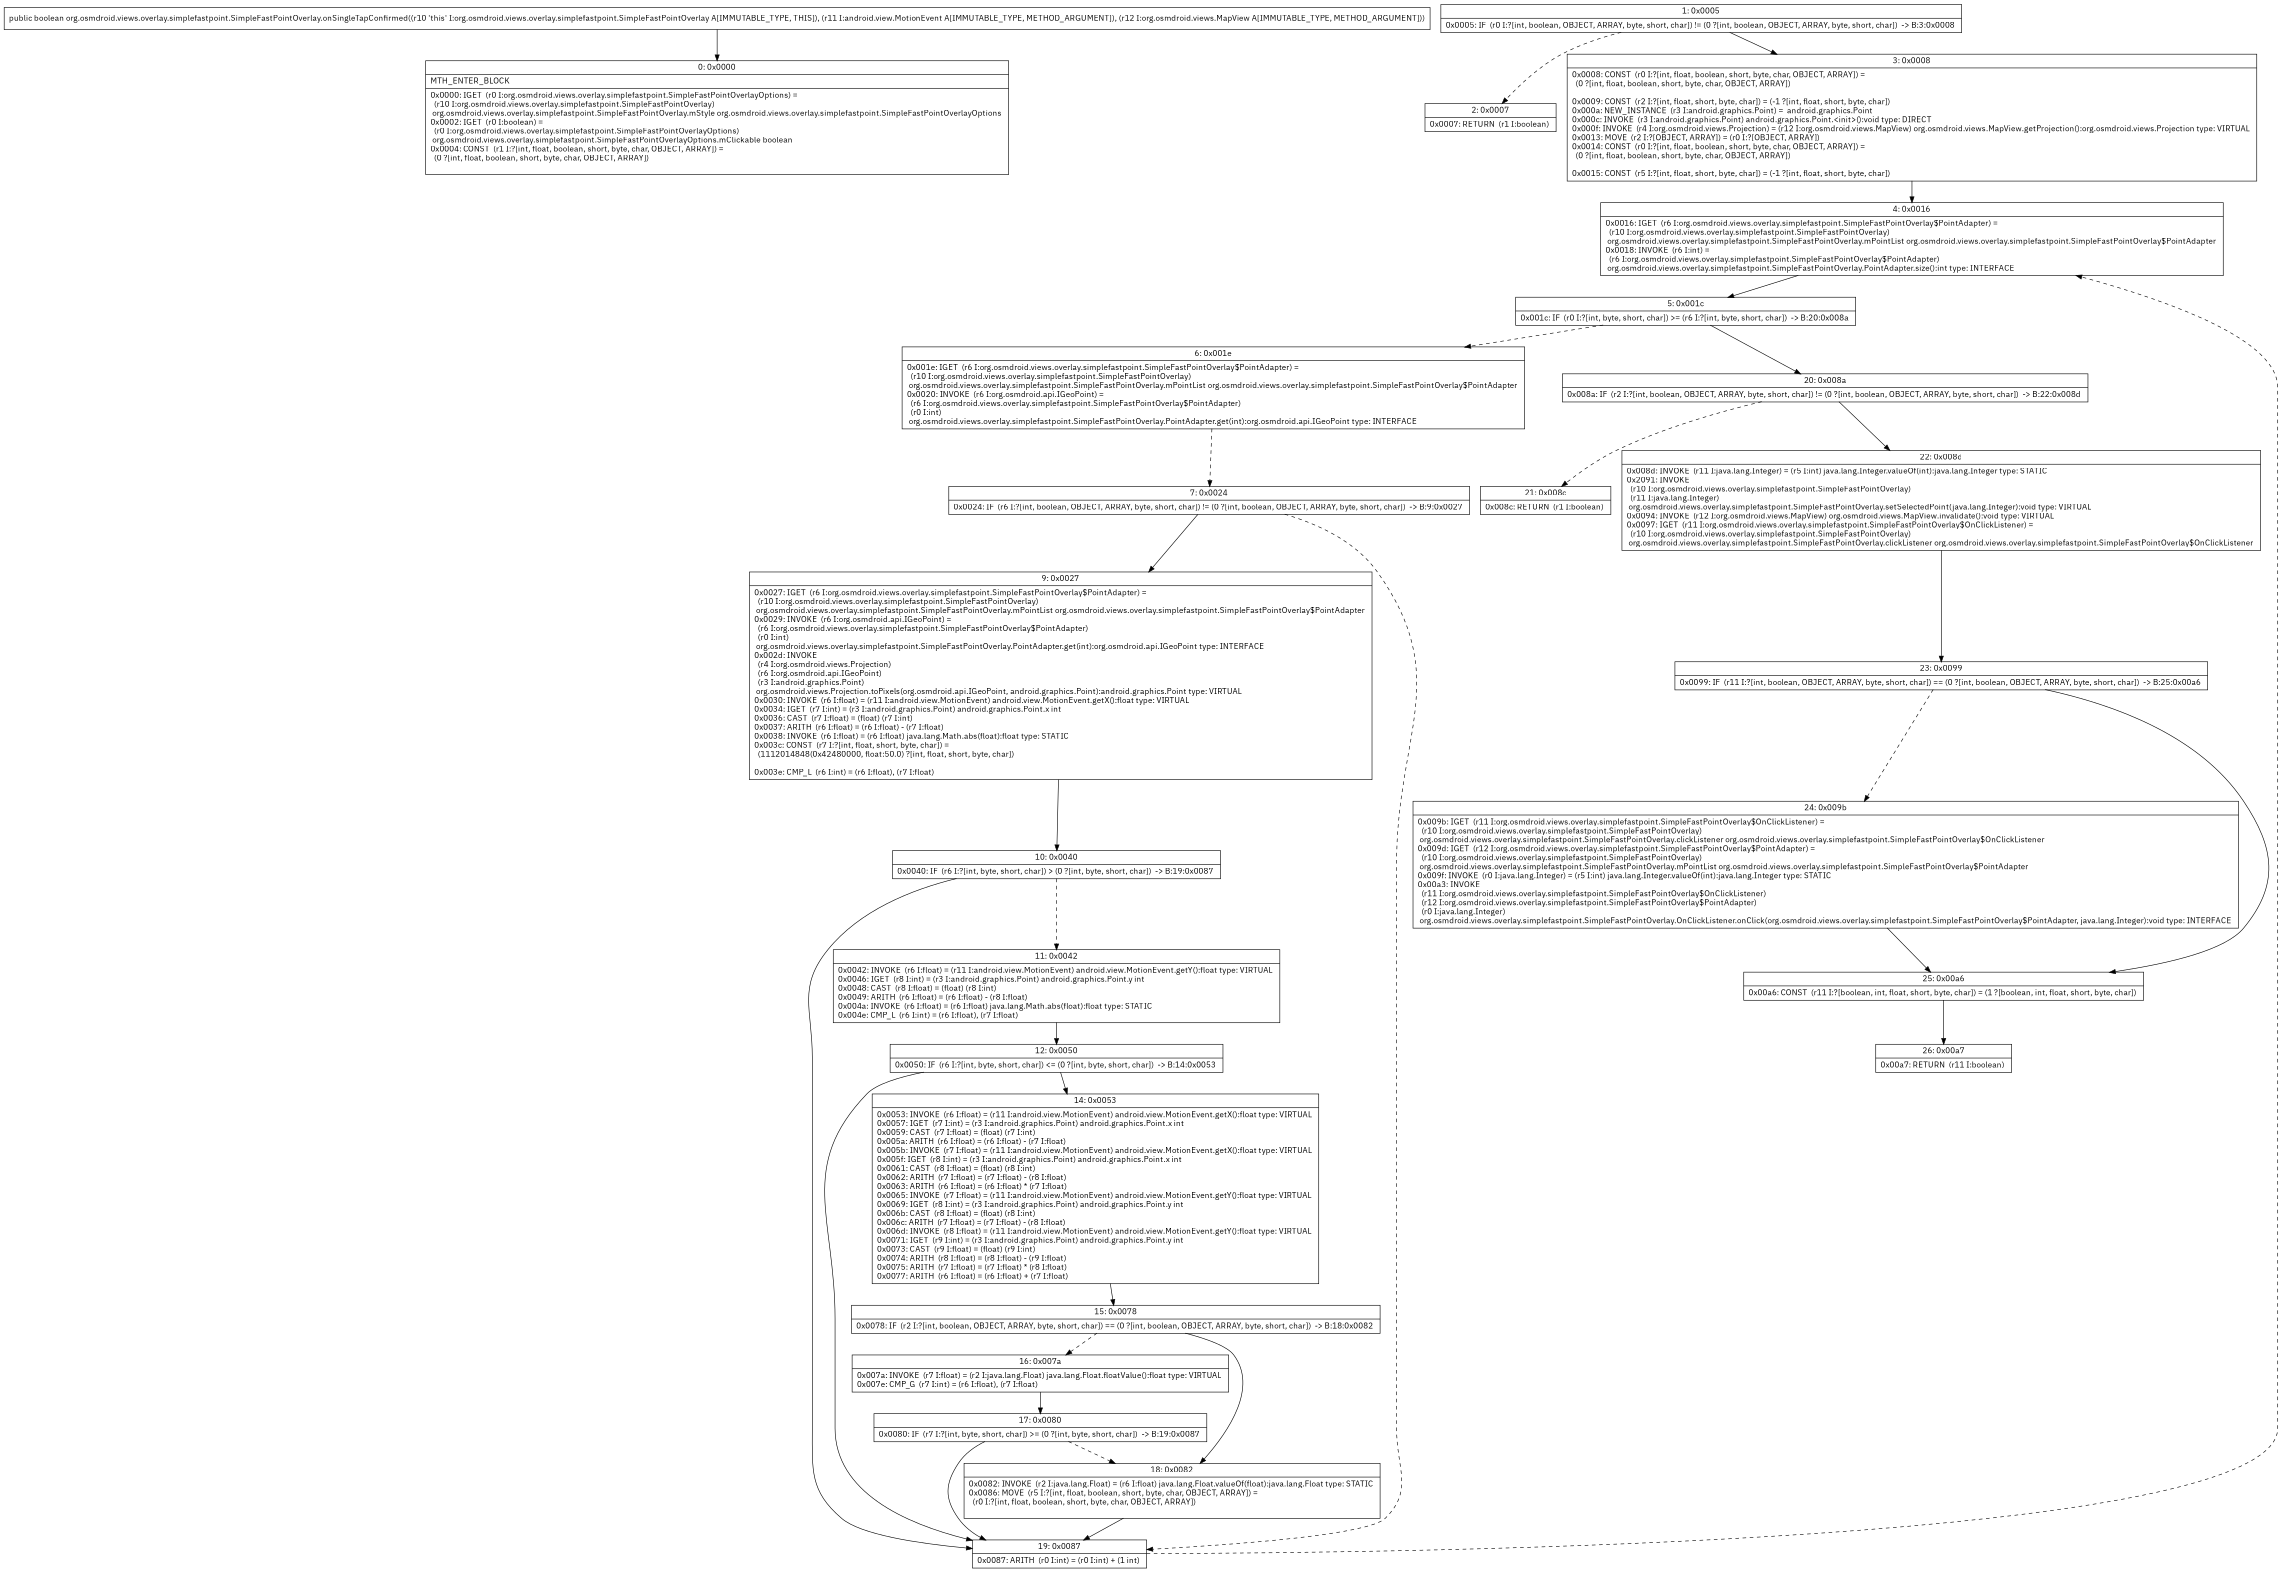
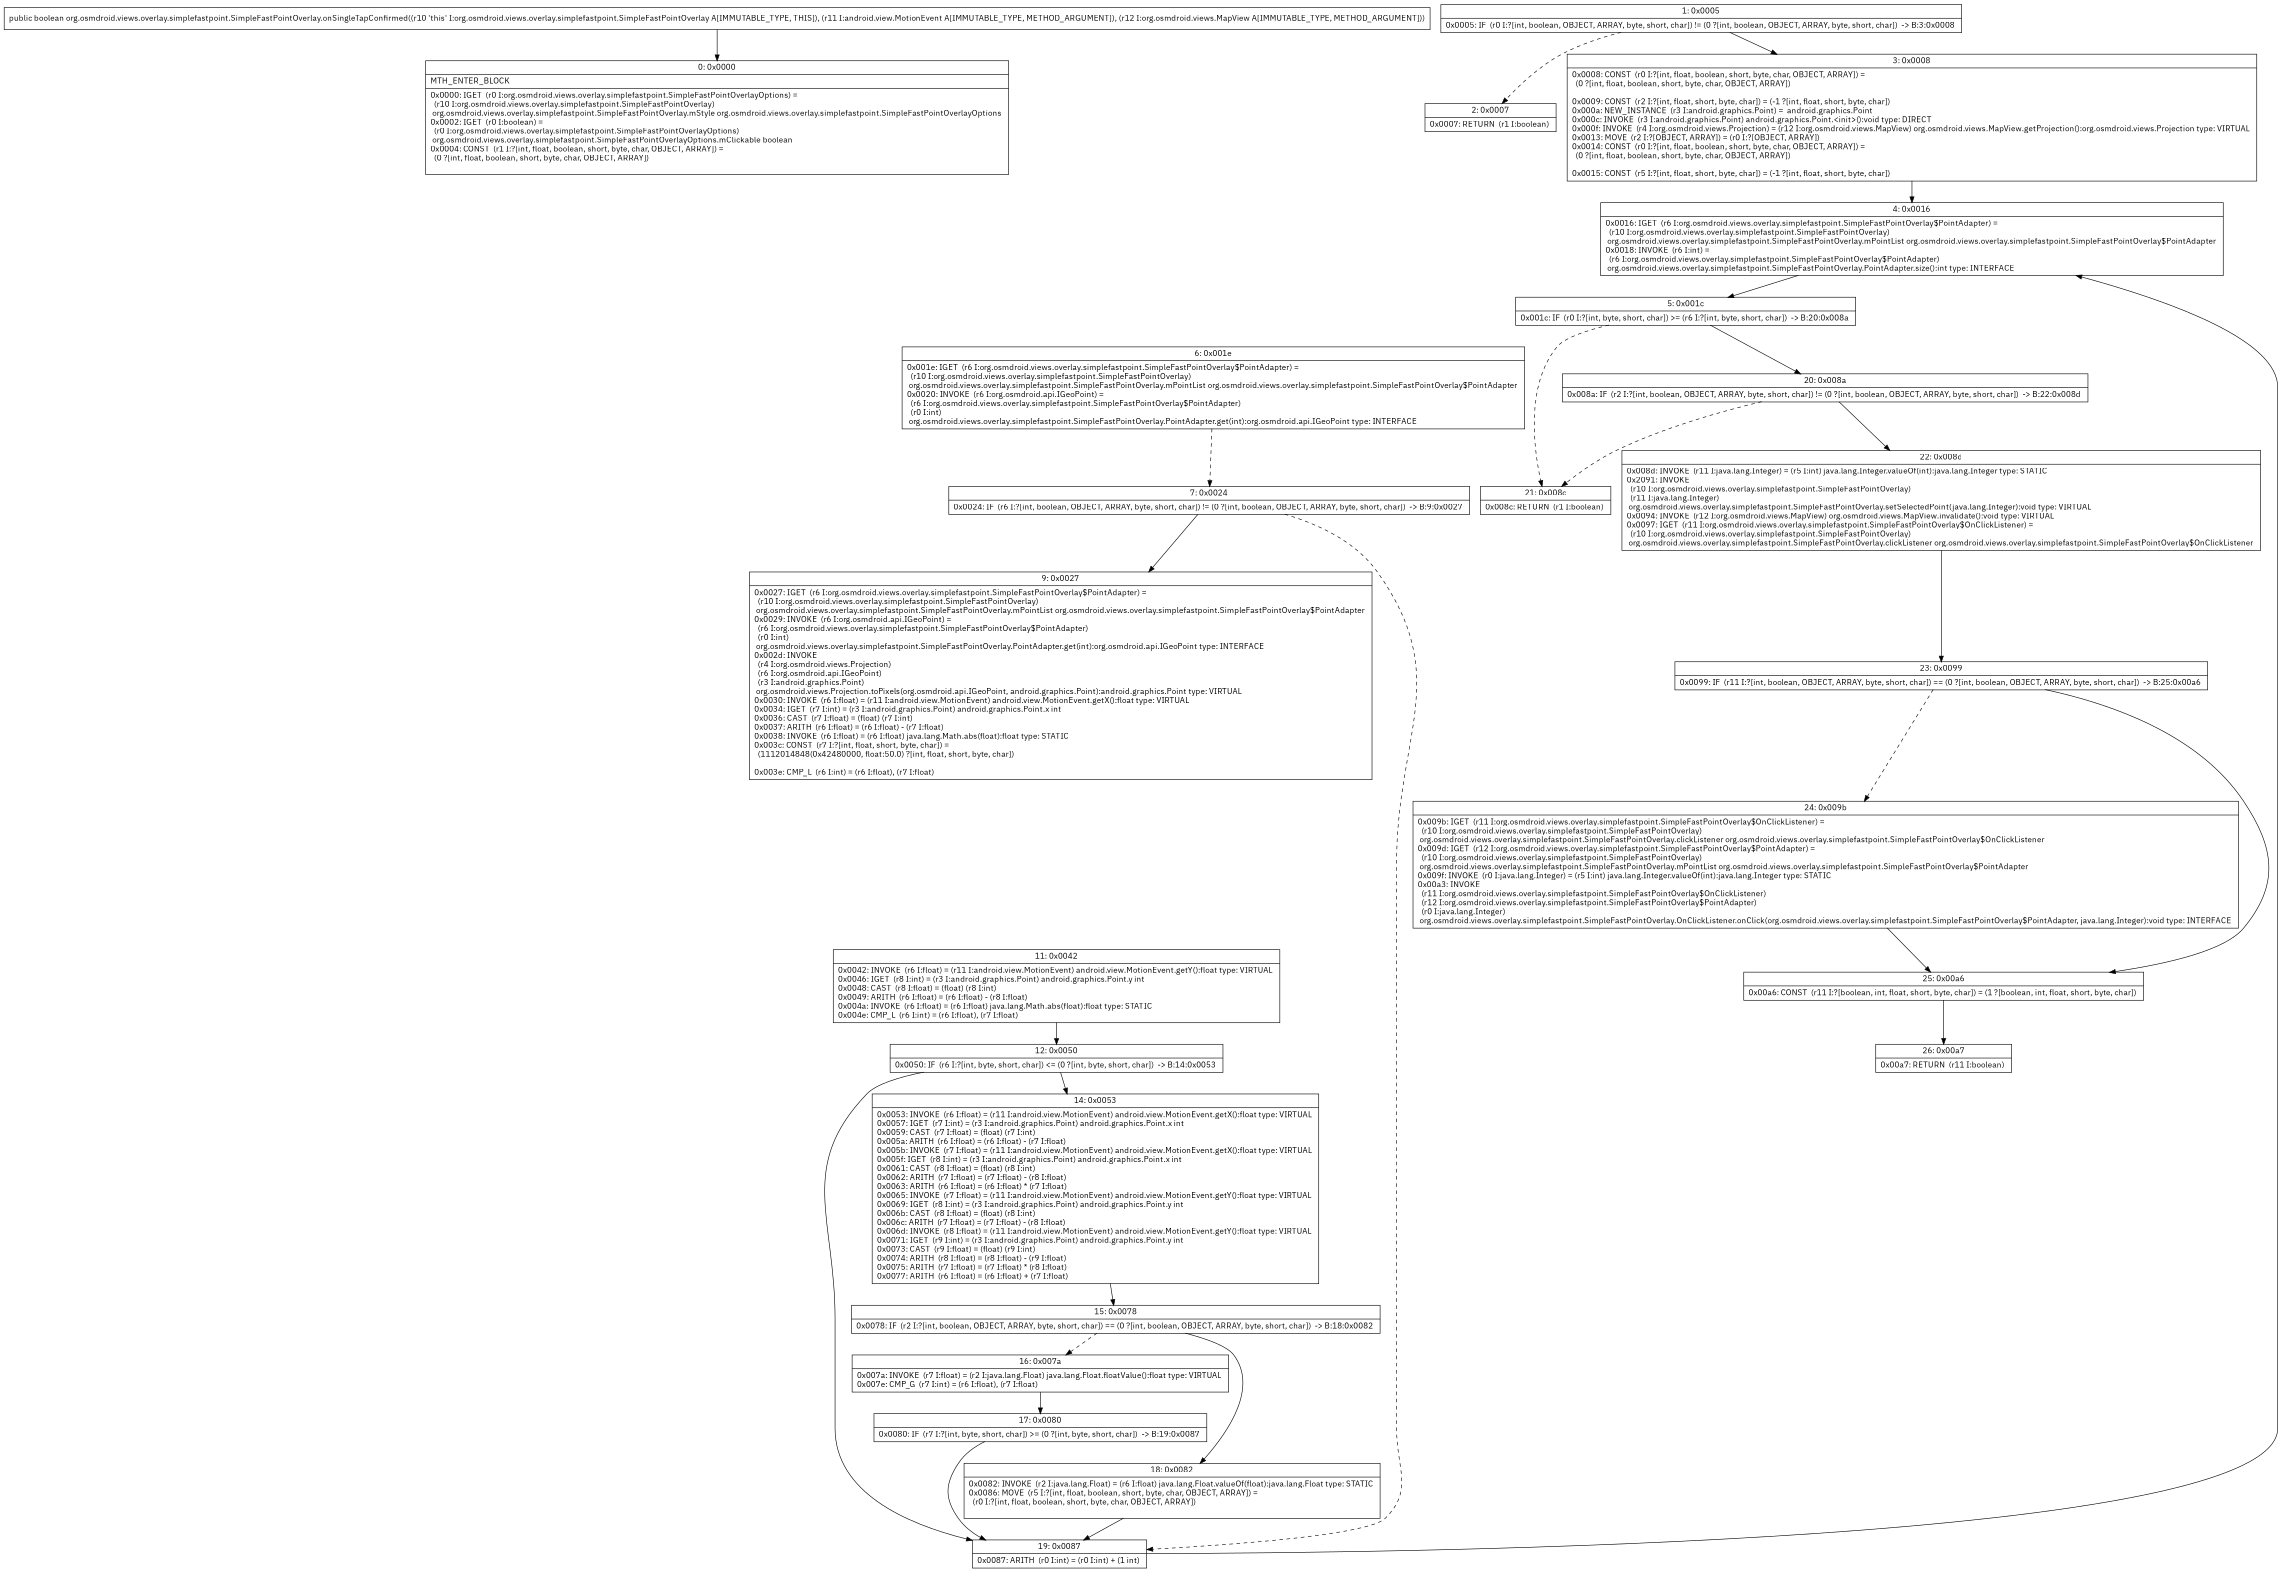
(1537, 336) -> (1539, 383)
(1057, 865) -> none
(2278, 1368) -> (2278, 1368)
(1089, 1451) -> none
